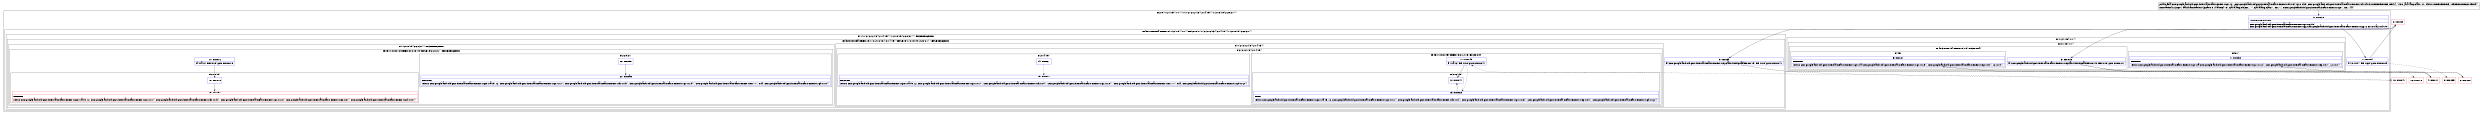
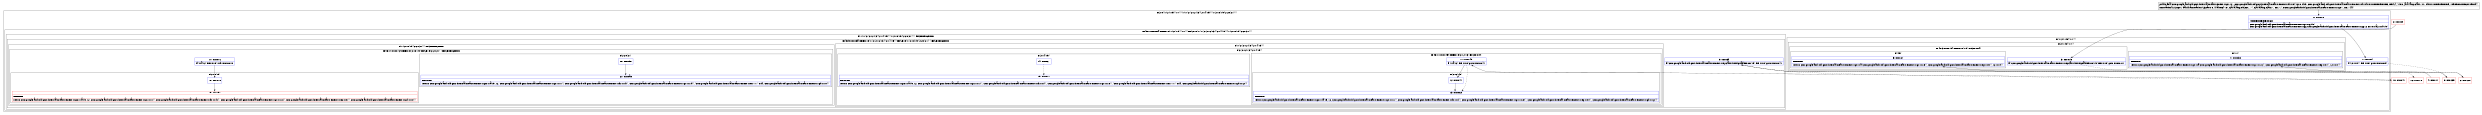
(2260, 21) -> (2261, 21)
(2061, 29) -> (2096, 72)
(2382, 42) -> none
(2236, 53) -> (2236, 53)
(215, 63) -> (214, 63)
(2367, 63) -> (2367, 63)
(2257, 72) -> none
(1817, 74) -> (1817, 74)
(1457, 88) -> (1455, 86)
(1258, 96) -> (1260, 96)
